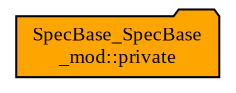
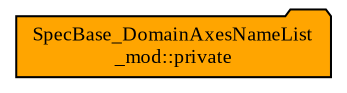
(118, 47) -> (174, 47)
